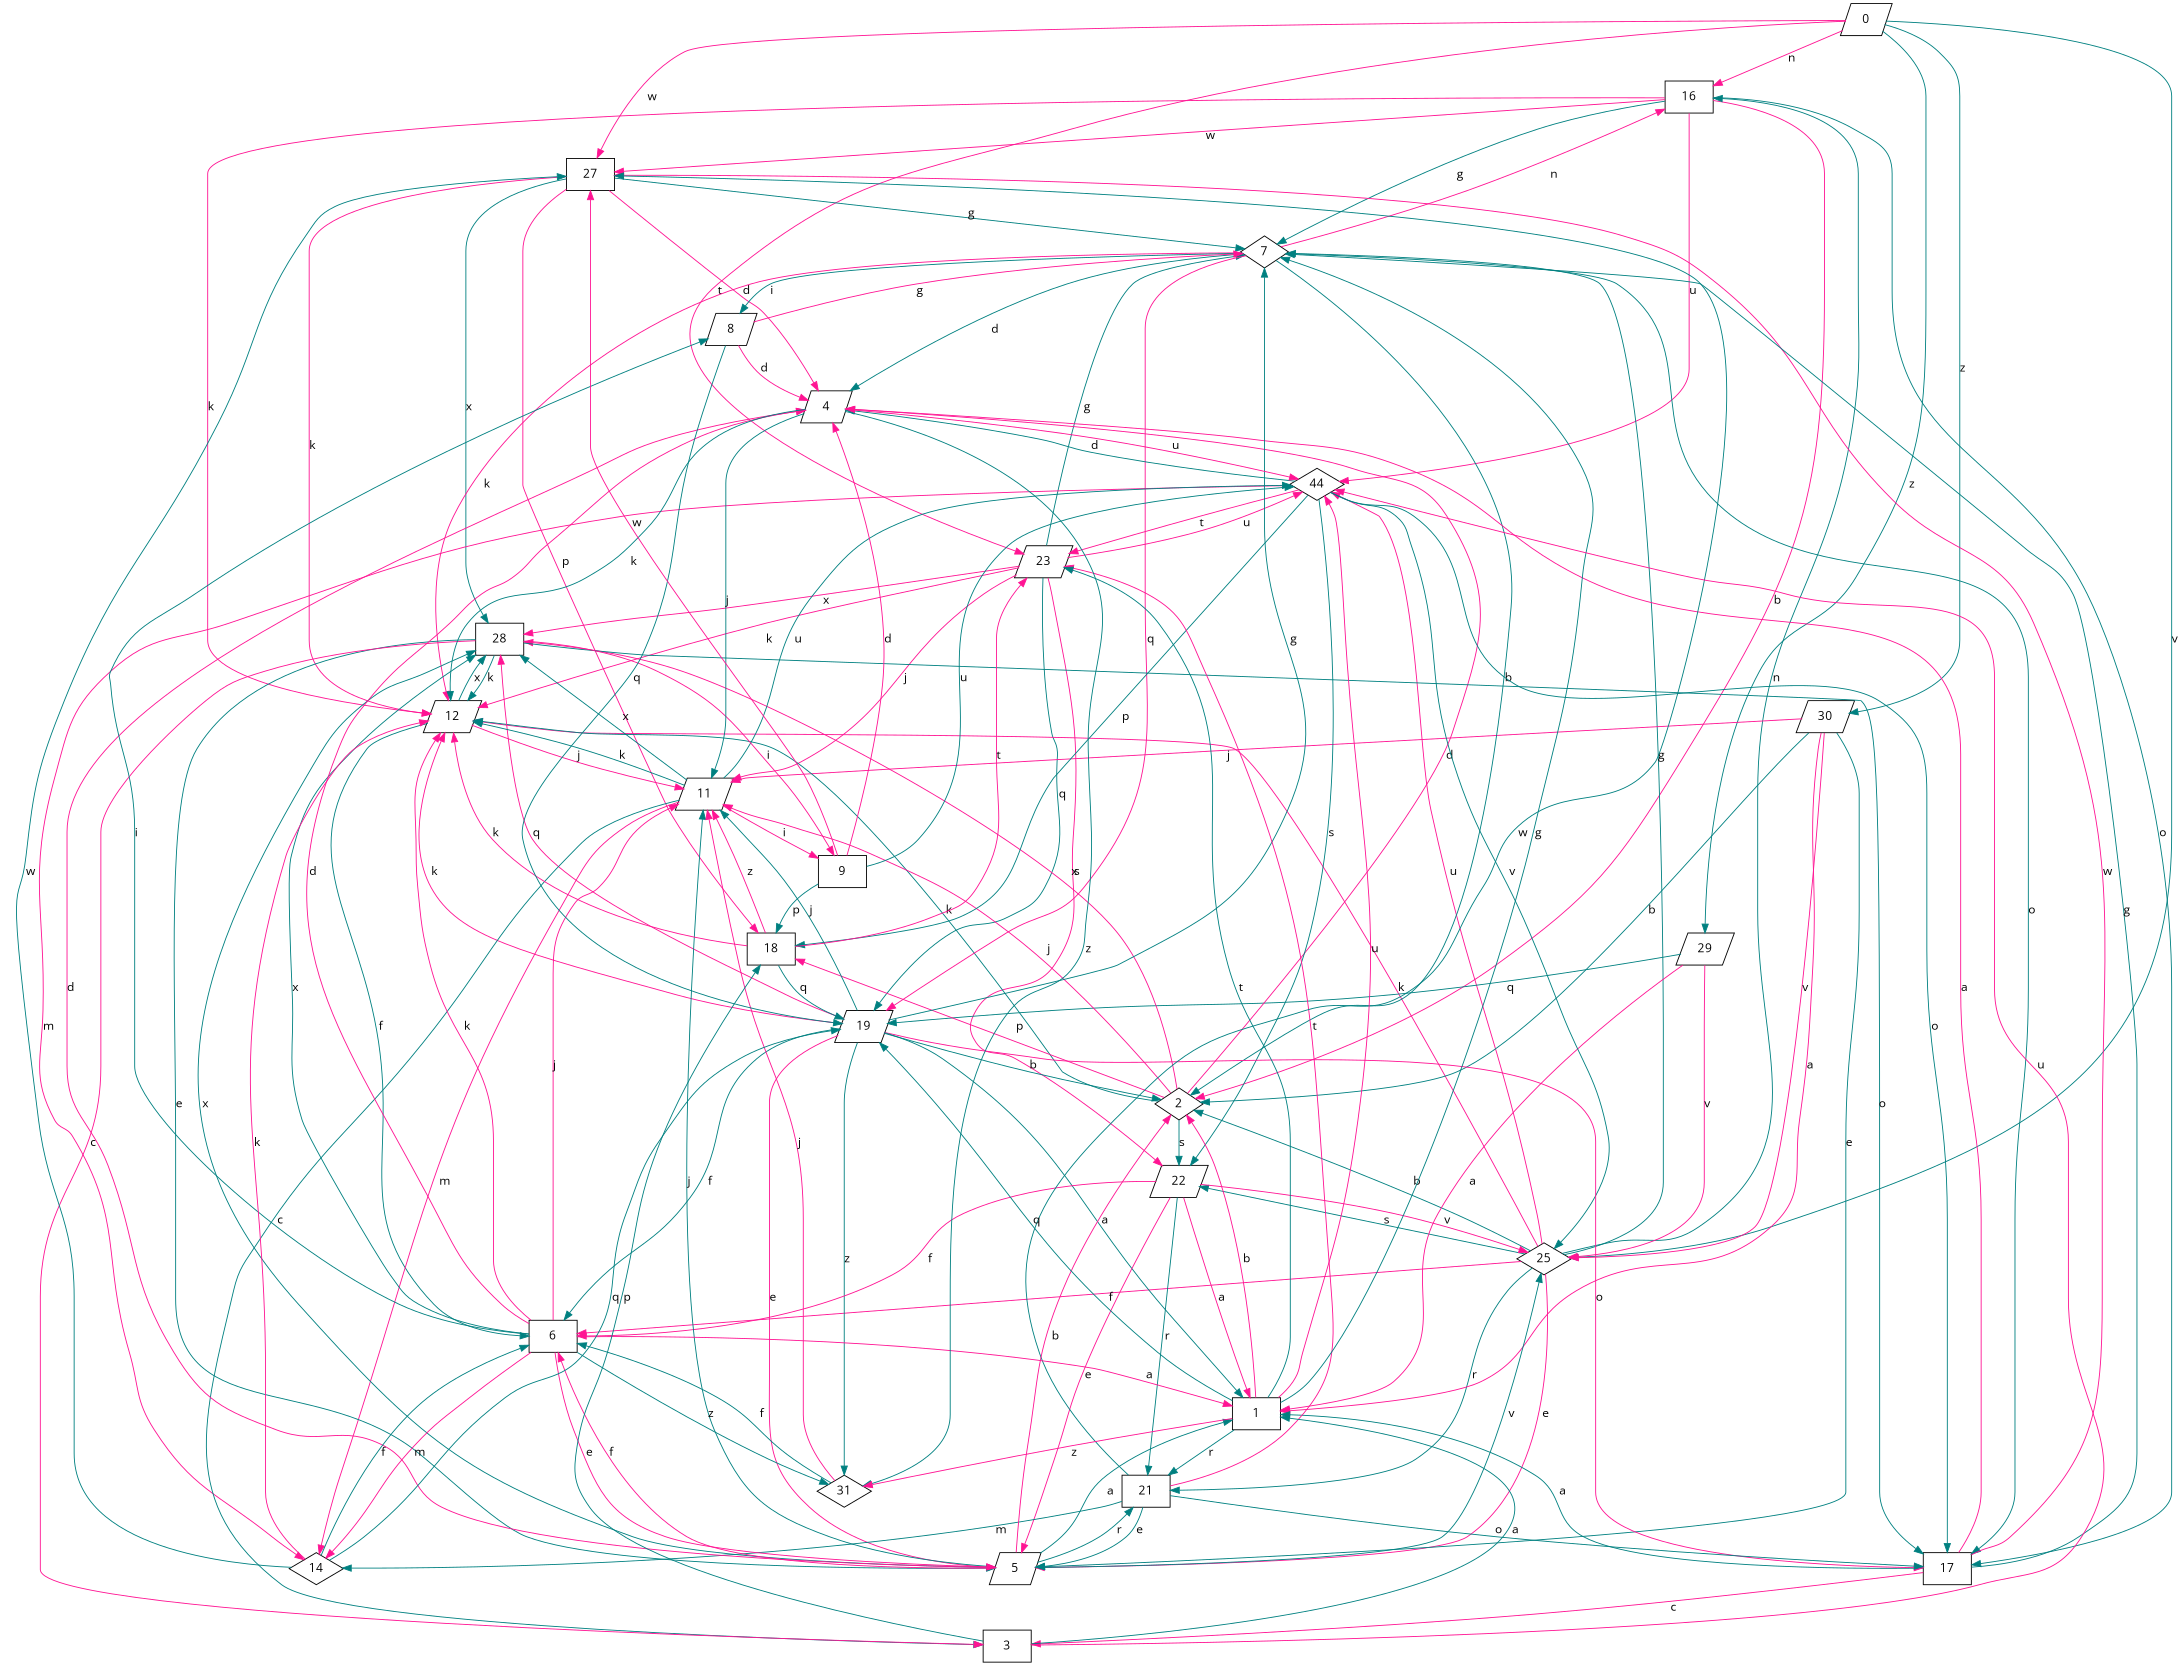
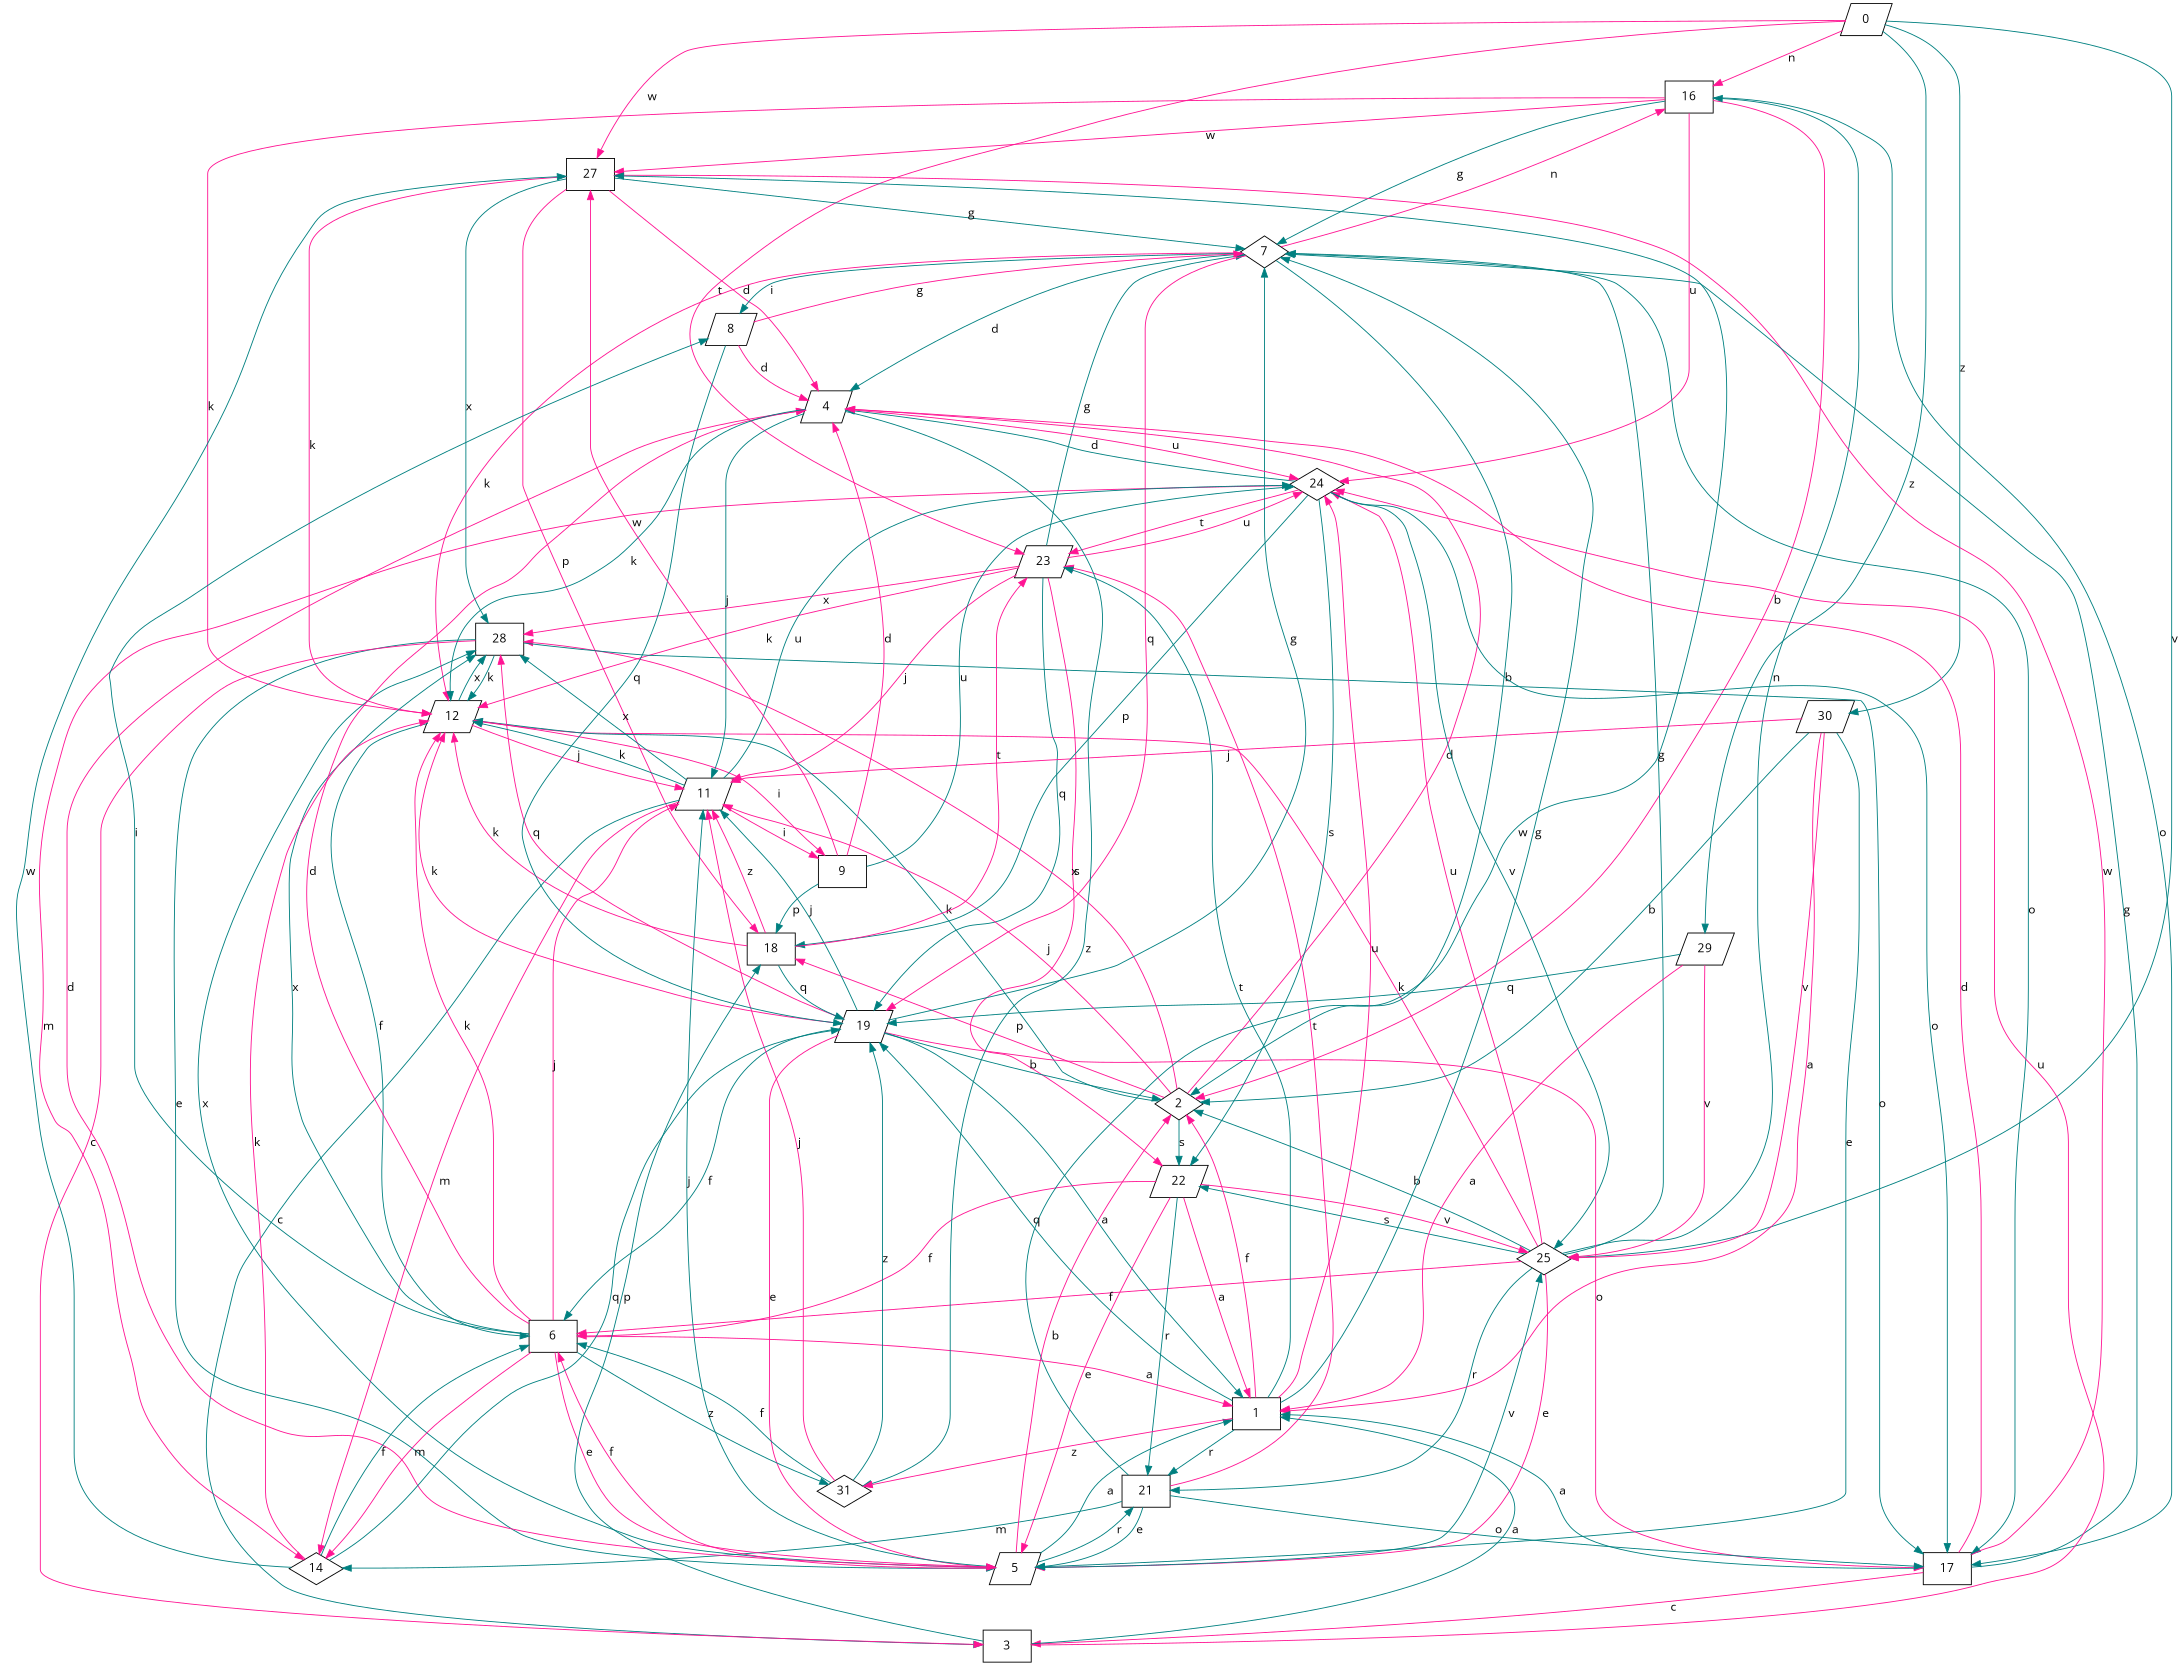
(1317, 484) -> (1317, 484)
(706, 700) -> (660, 753)
(1965, 988) -> (1965, 988)
(844, 1253) -> (883, 1269)
(1247, 1259) -> (1247, 1259)
